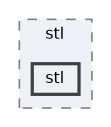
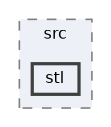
(56, 35) -> (56, 35)
